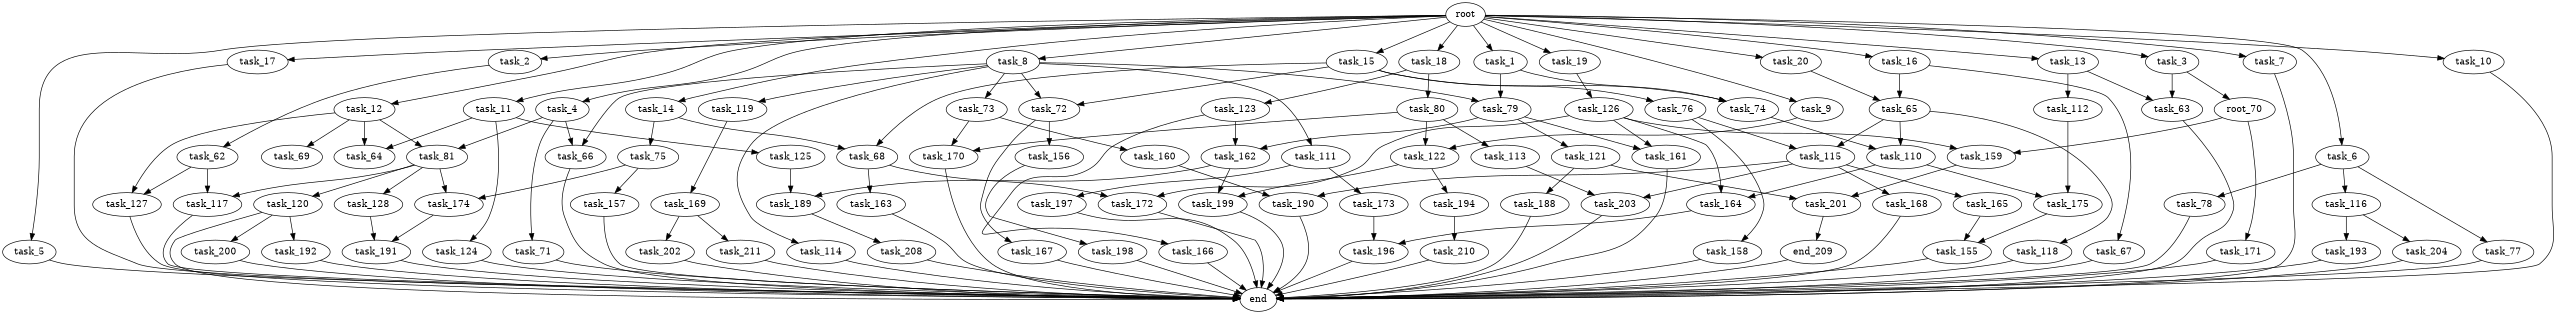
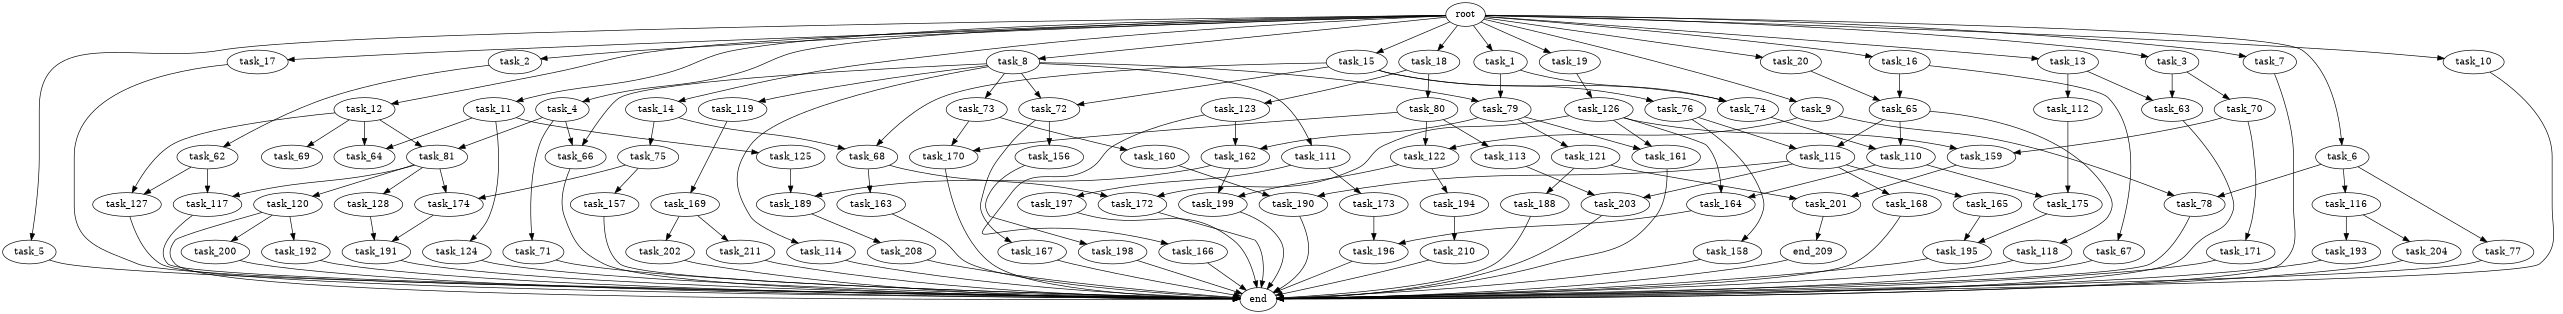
(2245, 110) -> (2245, 110)
none -> (2007, 142)
(1957, 252) -> (1957, 252)
